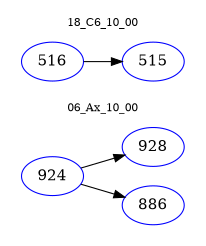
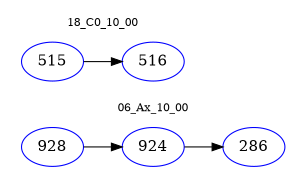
(103, 23) -> (103, 23)
(97, 62) -> (97, 62)
(98, 163) -> (97, 147)
(153, 205) -> (254, 147)
